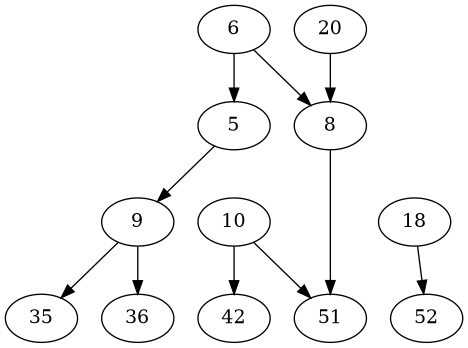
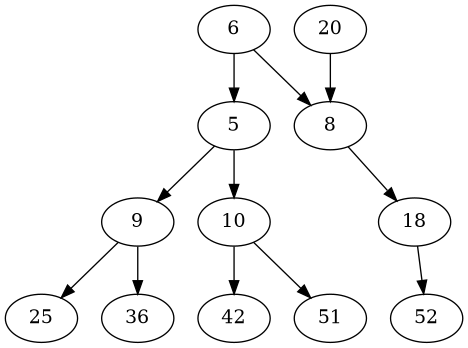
none -> (234, 167)
(330, 215) -> (368, 169)
(41, 318) -> (41, 318)
